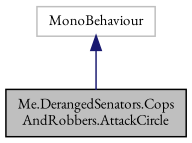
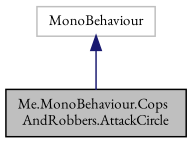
(96, 113) -> (96, 113)
